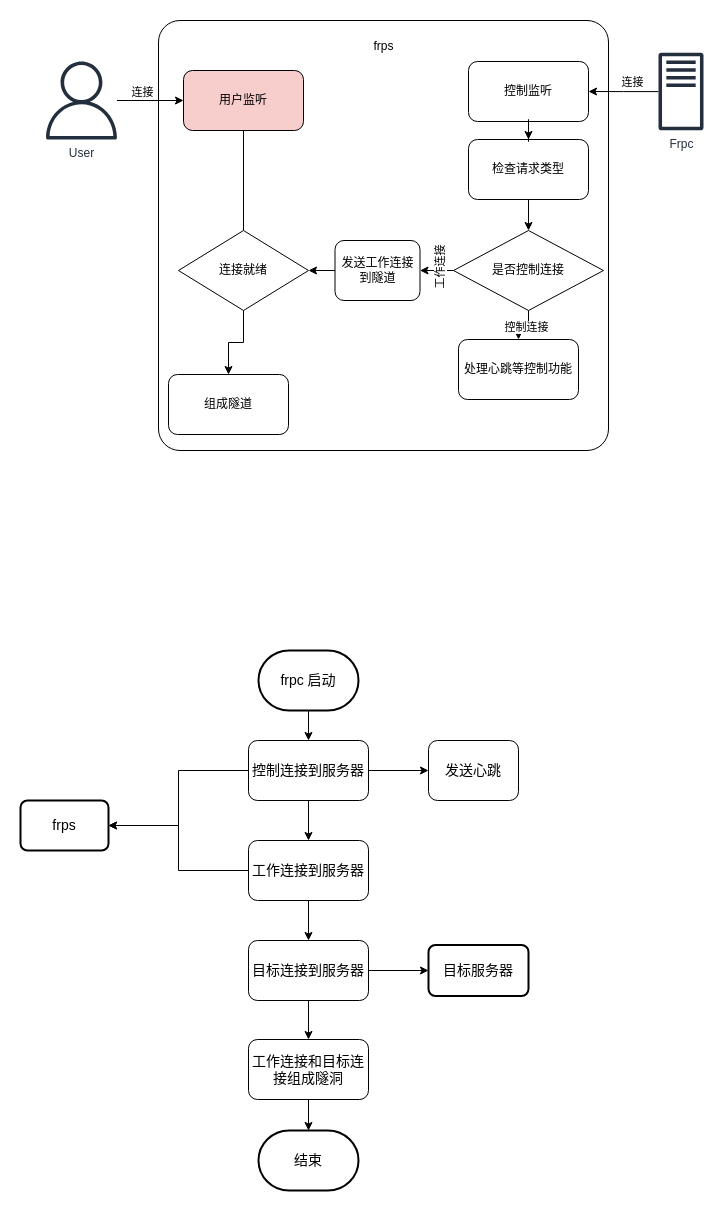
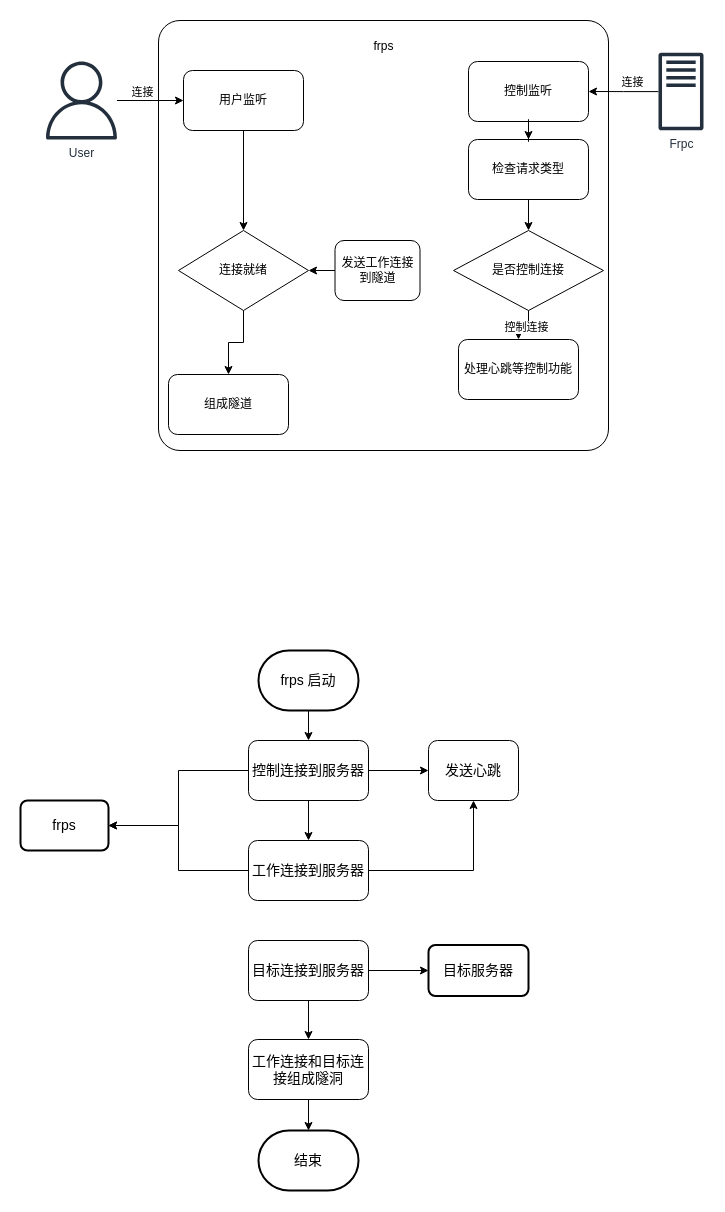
(244, 101) -> (244, 101)
(244, 224) -> (244, 222)
(440, 271) -> none
(309, 681) -> (309, 681)
(309, 917) -> (453, 871)
